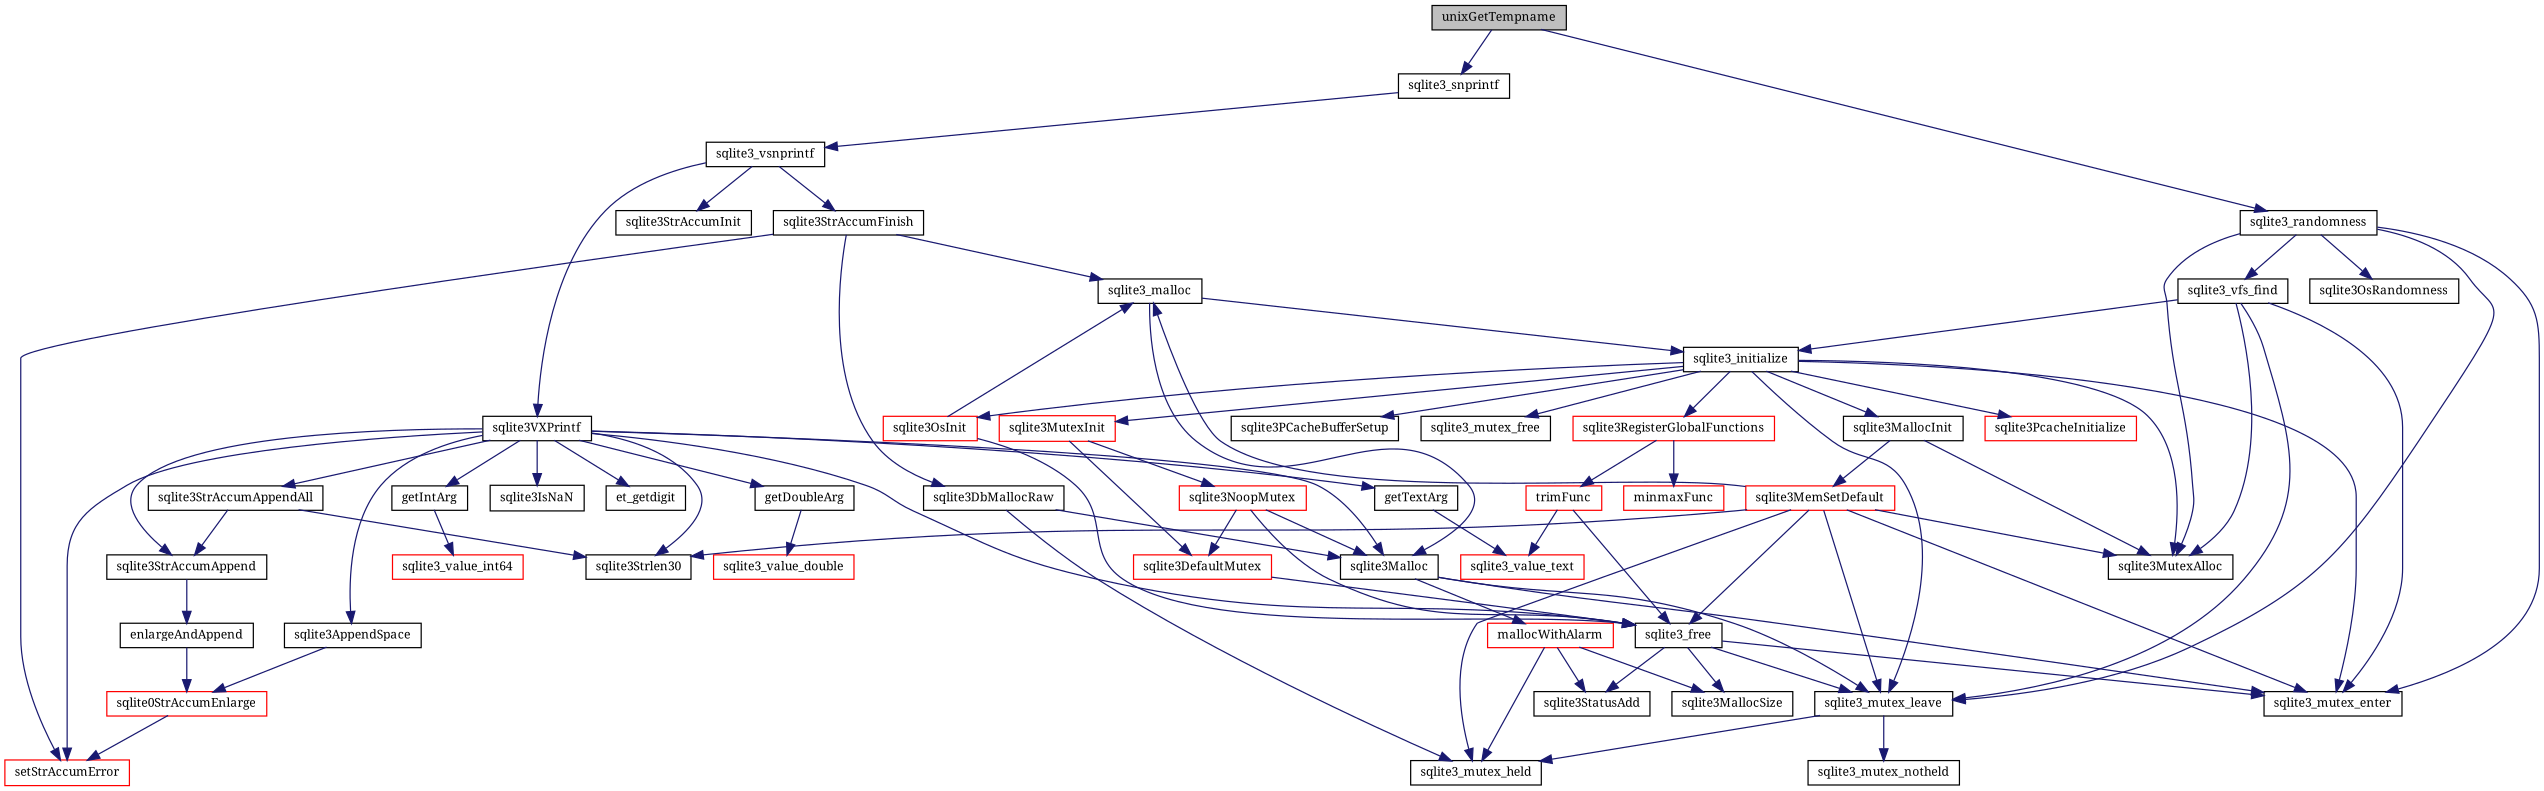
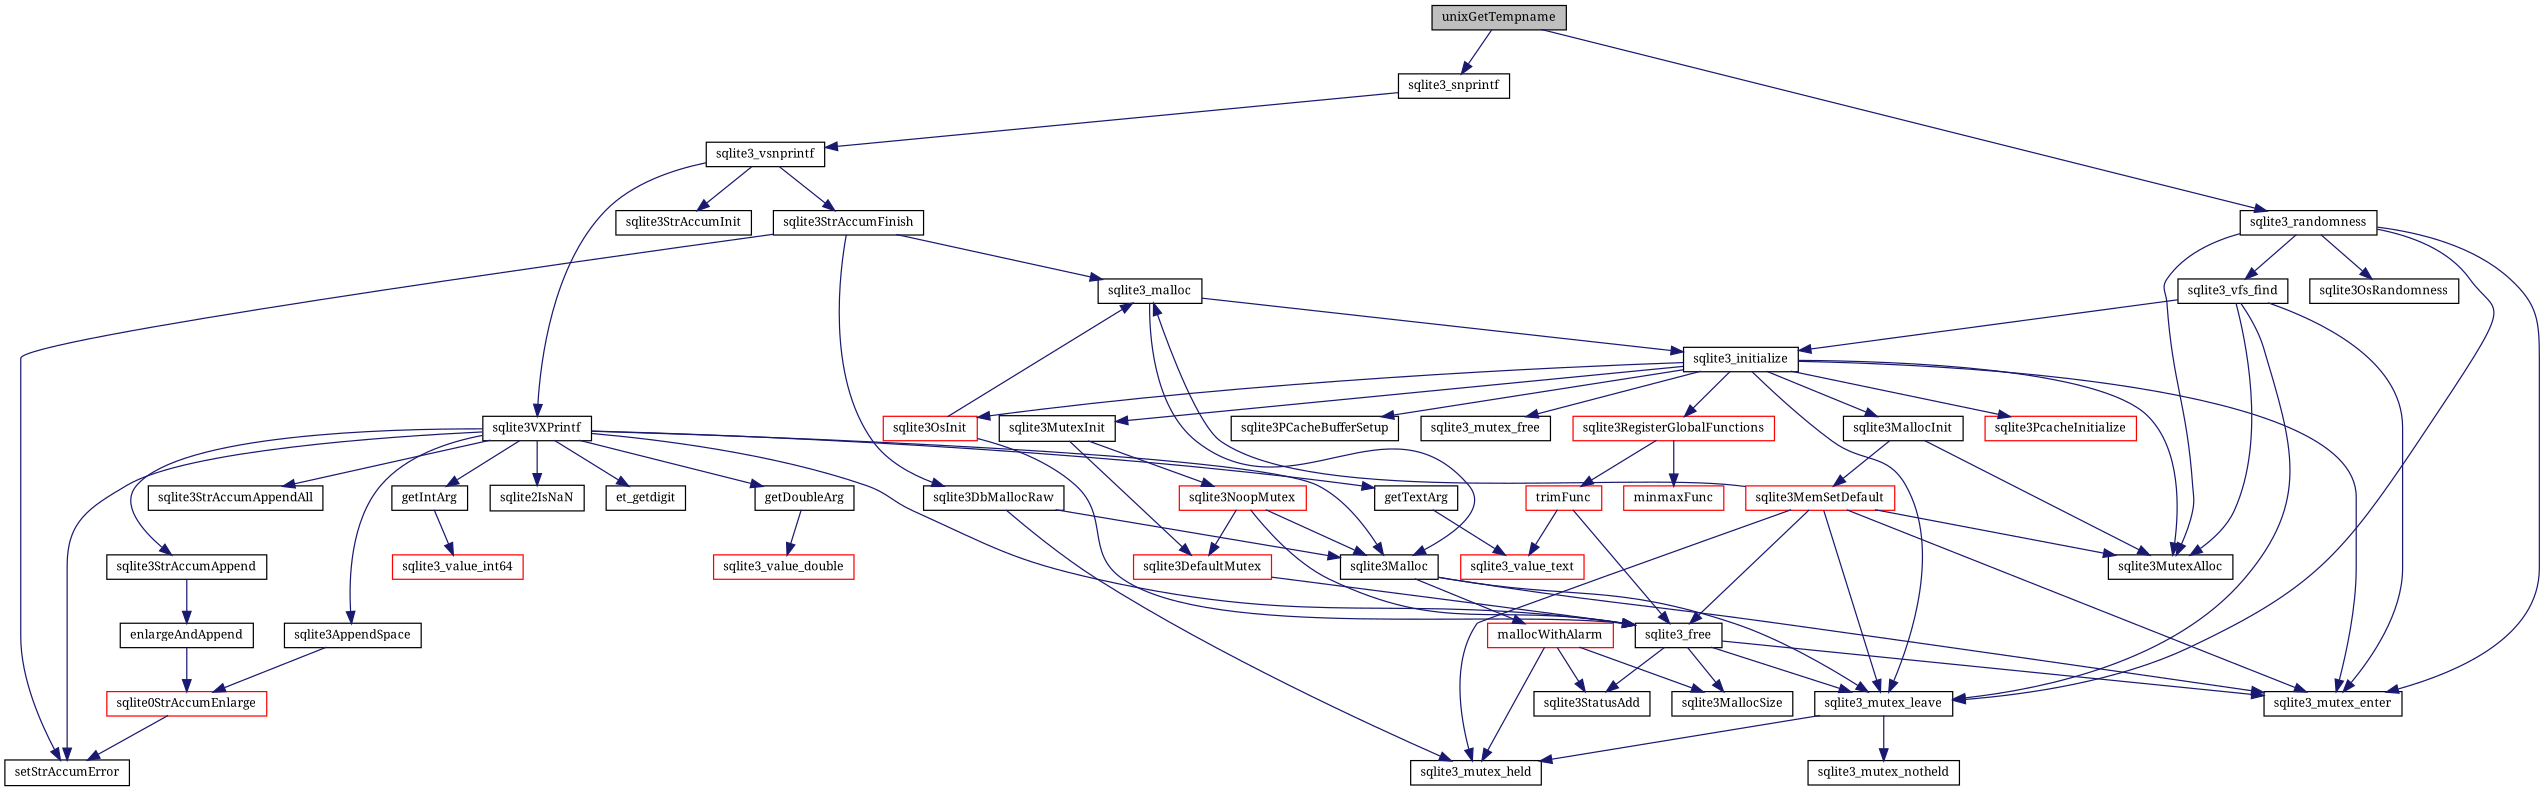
(1057, 429) -> (1057, 429)
(537, 498) -> (537, 498)
(215, 528) -> none
(638, 567) -> none
(67, 773) -> (67, 773)
